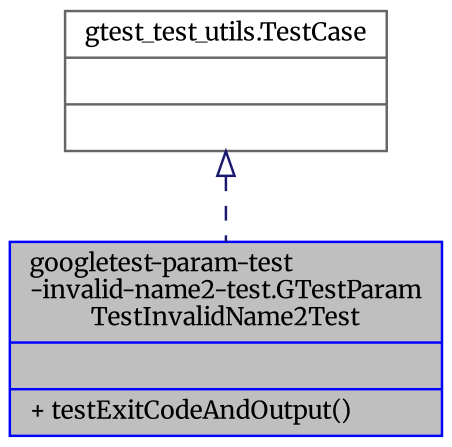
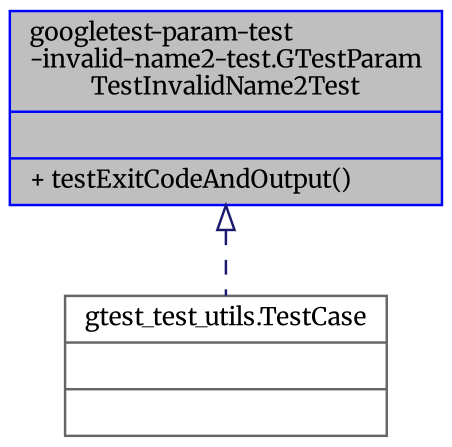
(226, 209) -> (226, 263)
